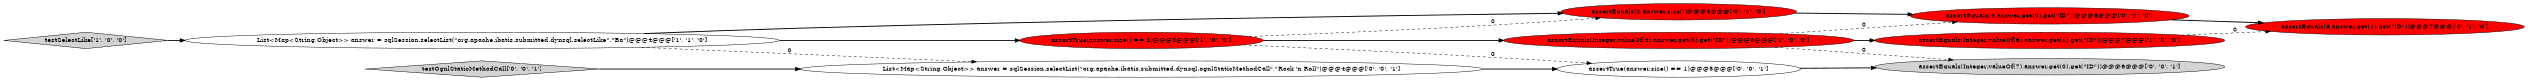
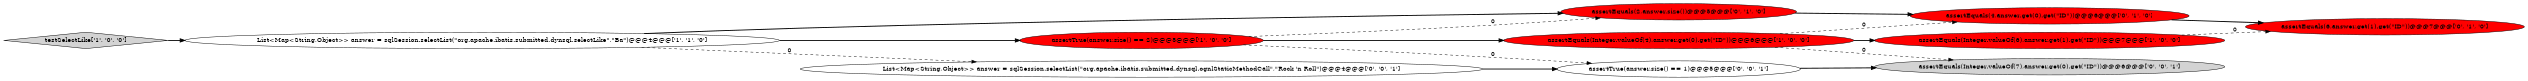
(482, 69) -> none
